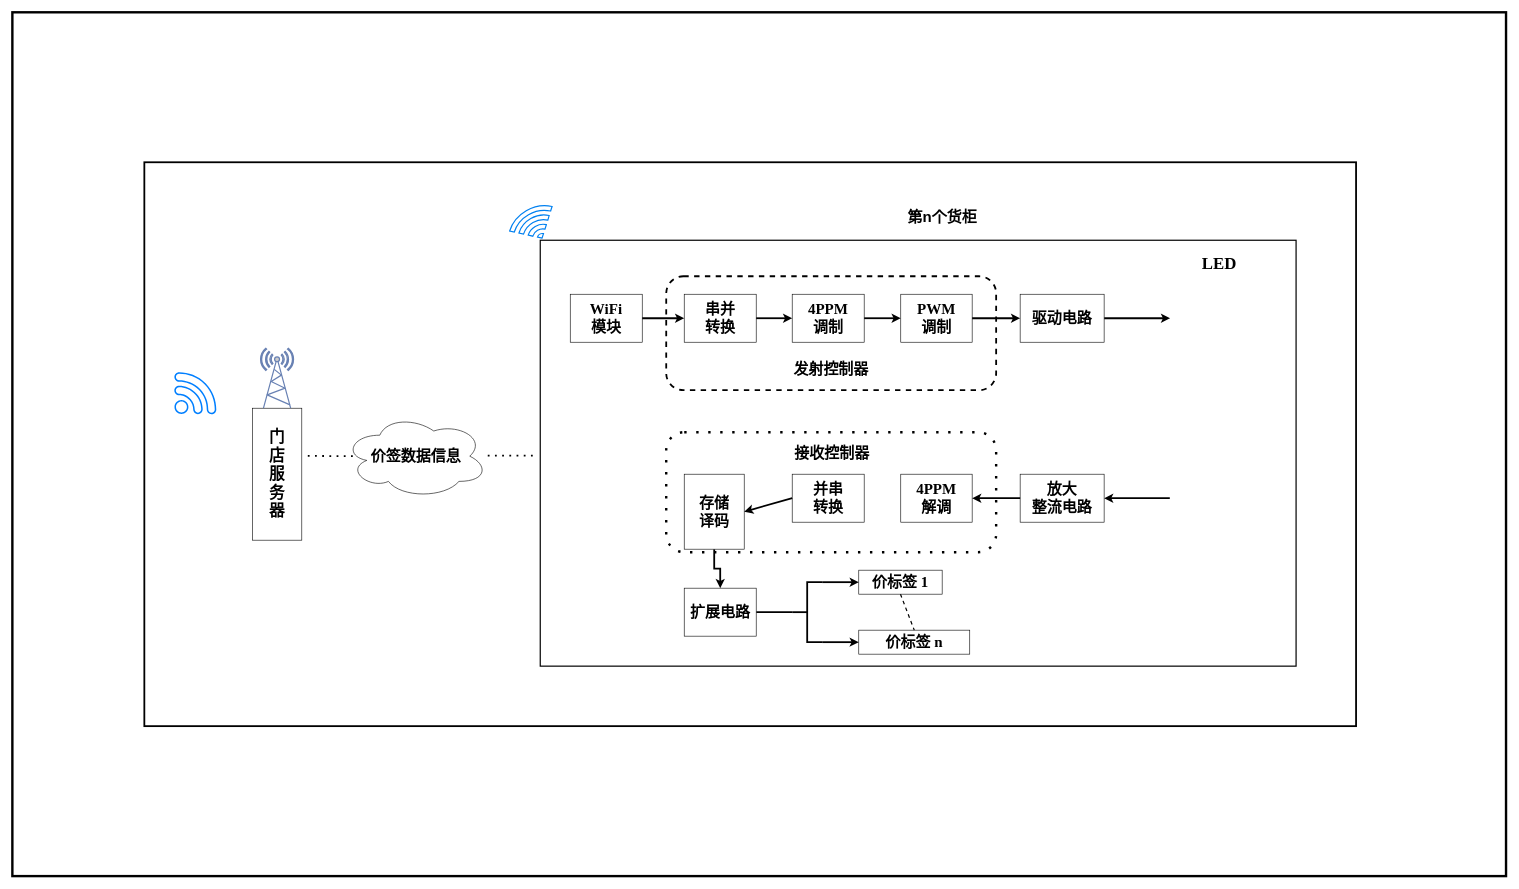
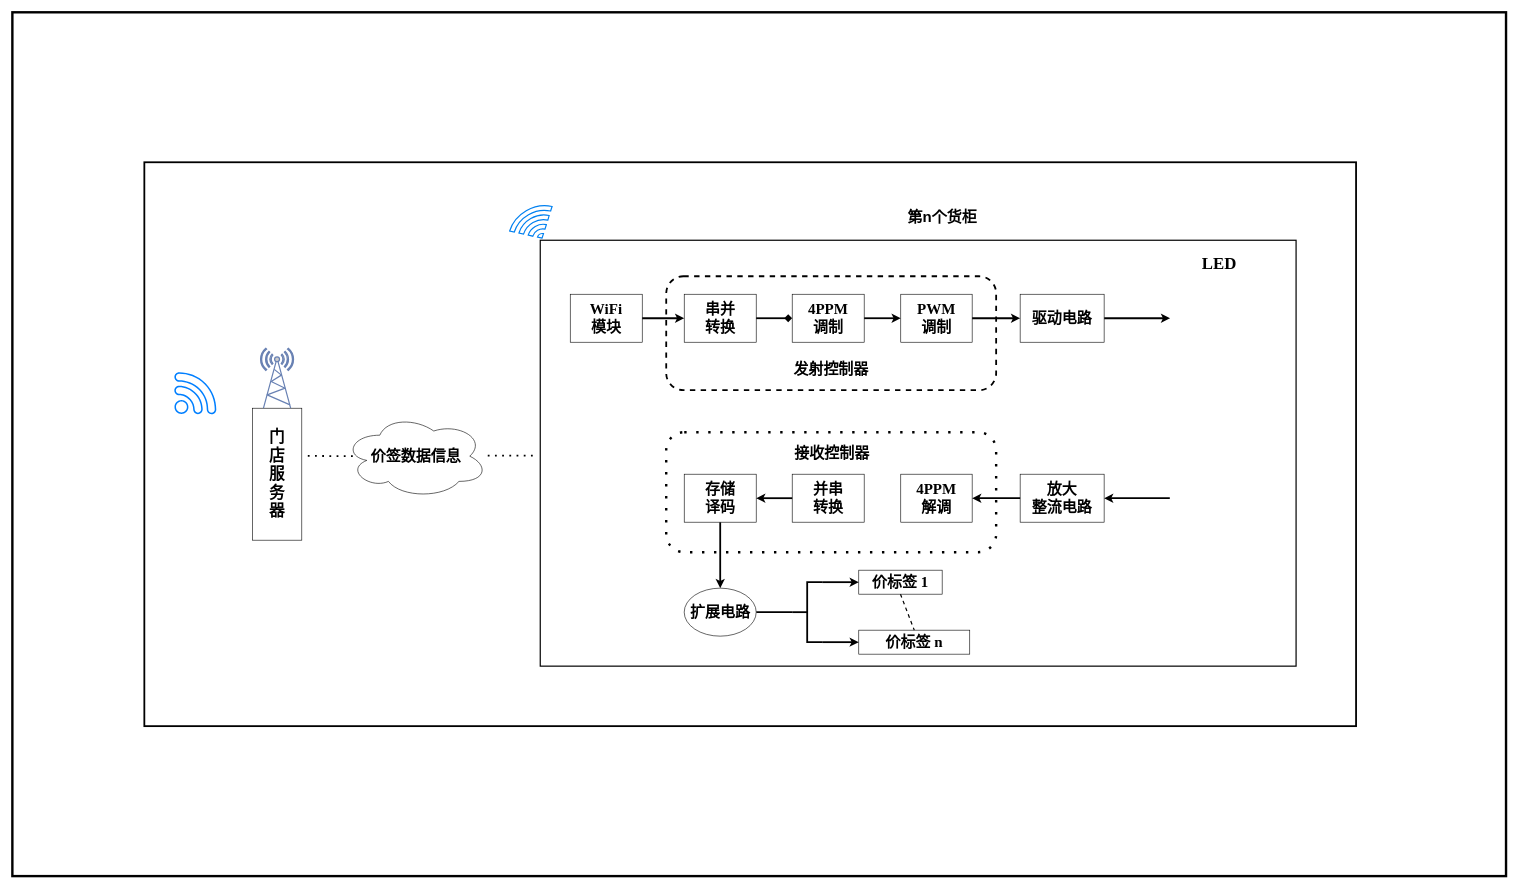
(784, 318) -> (784, 318)
(714, 512) -> (720, 498)
(720, 612) -> (720, 612)
